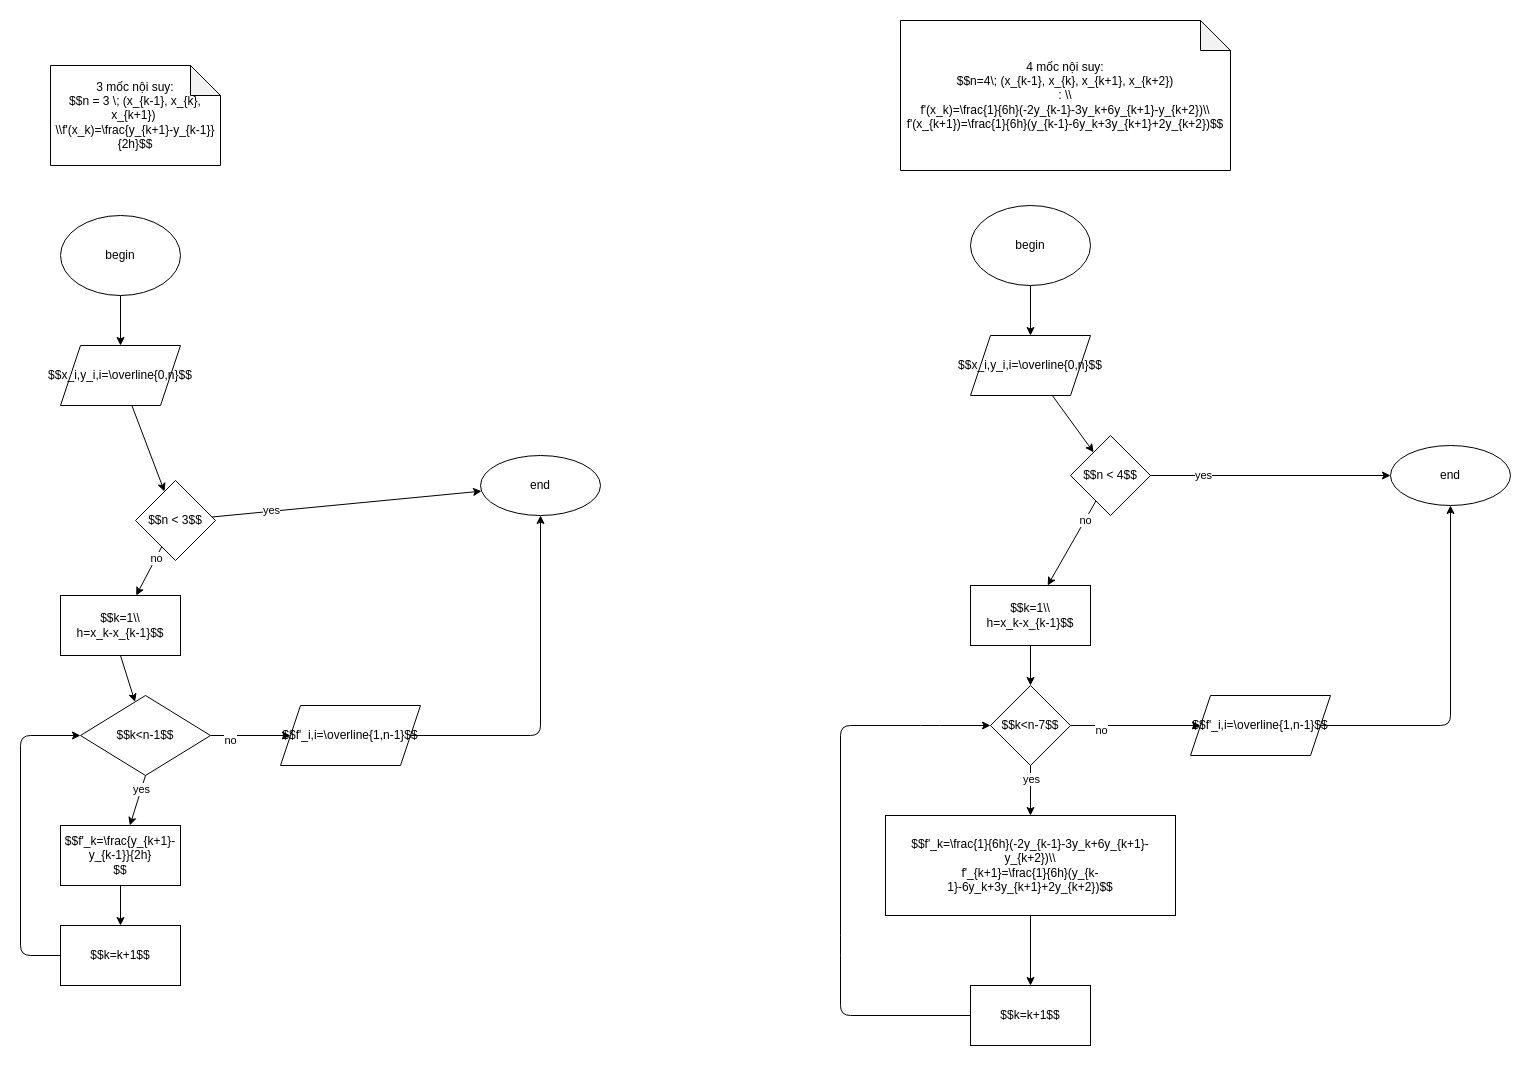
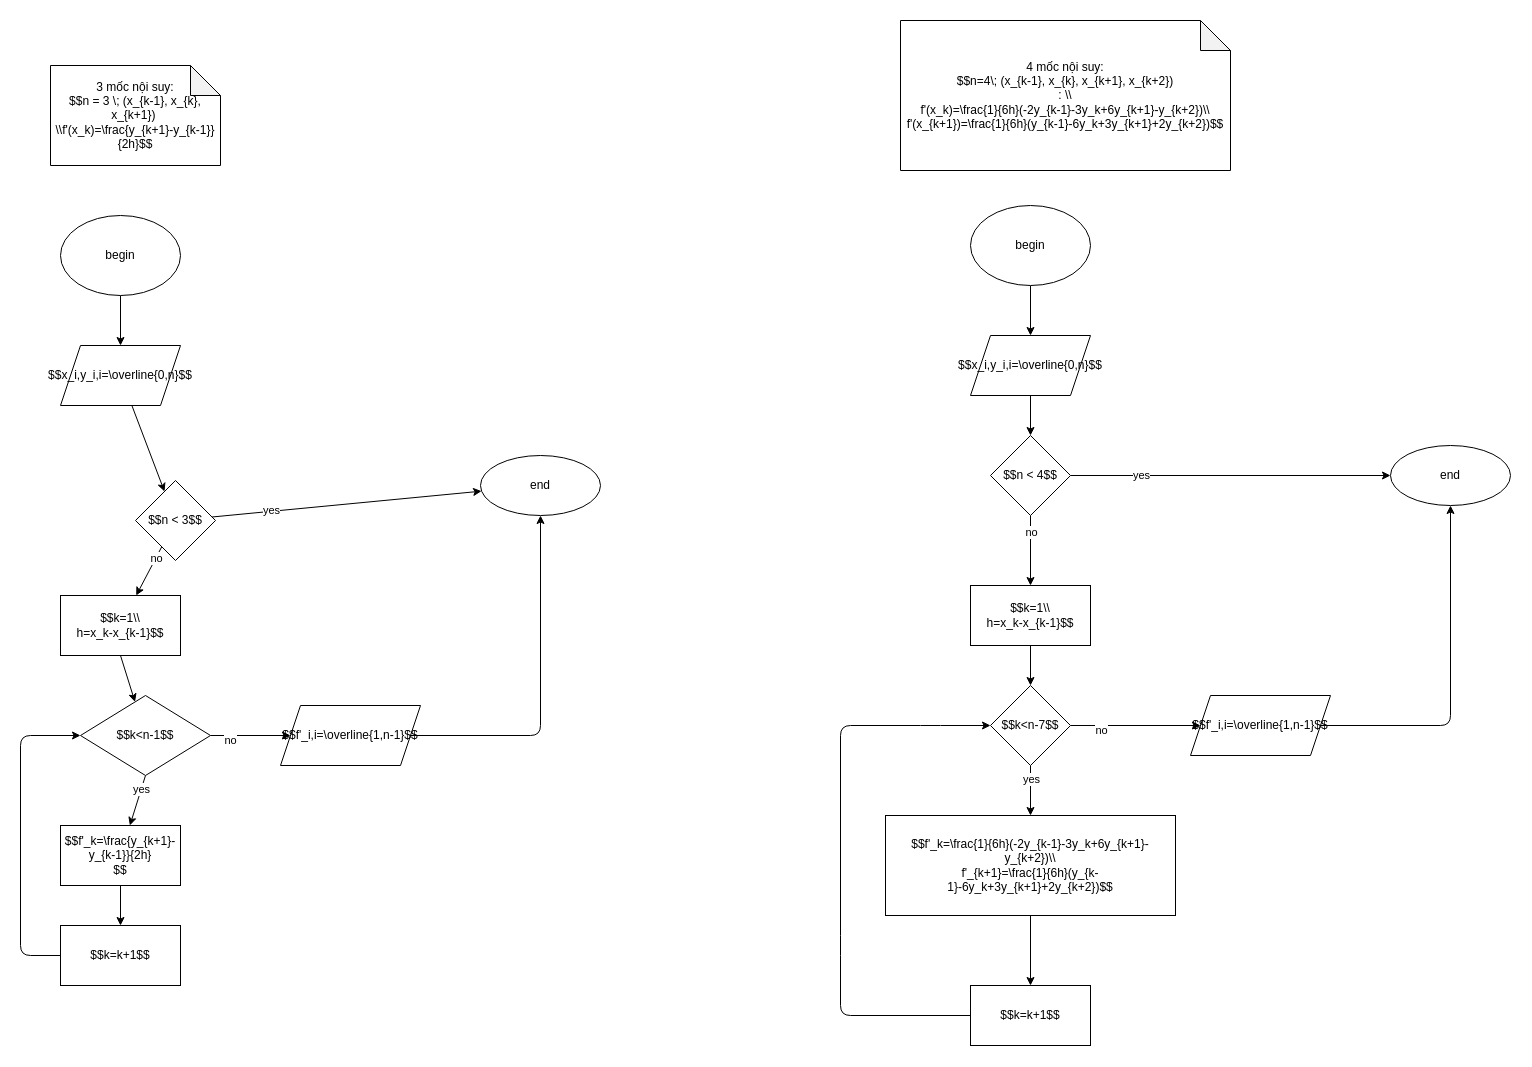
(1111, 476) -> (1031, 476)
